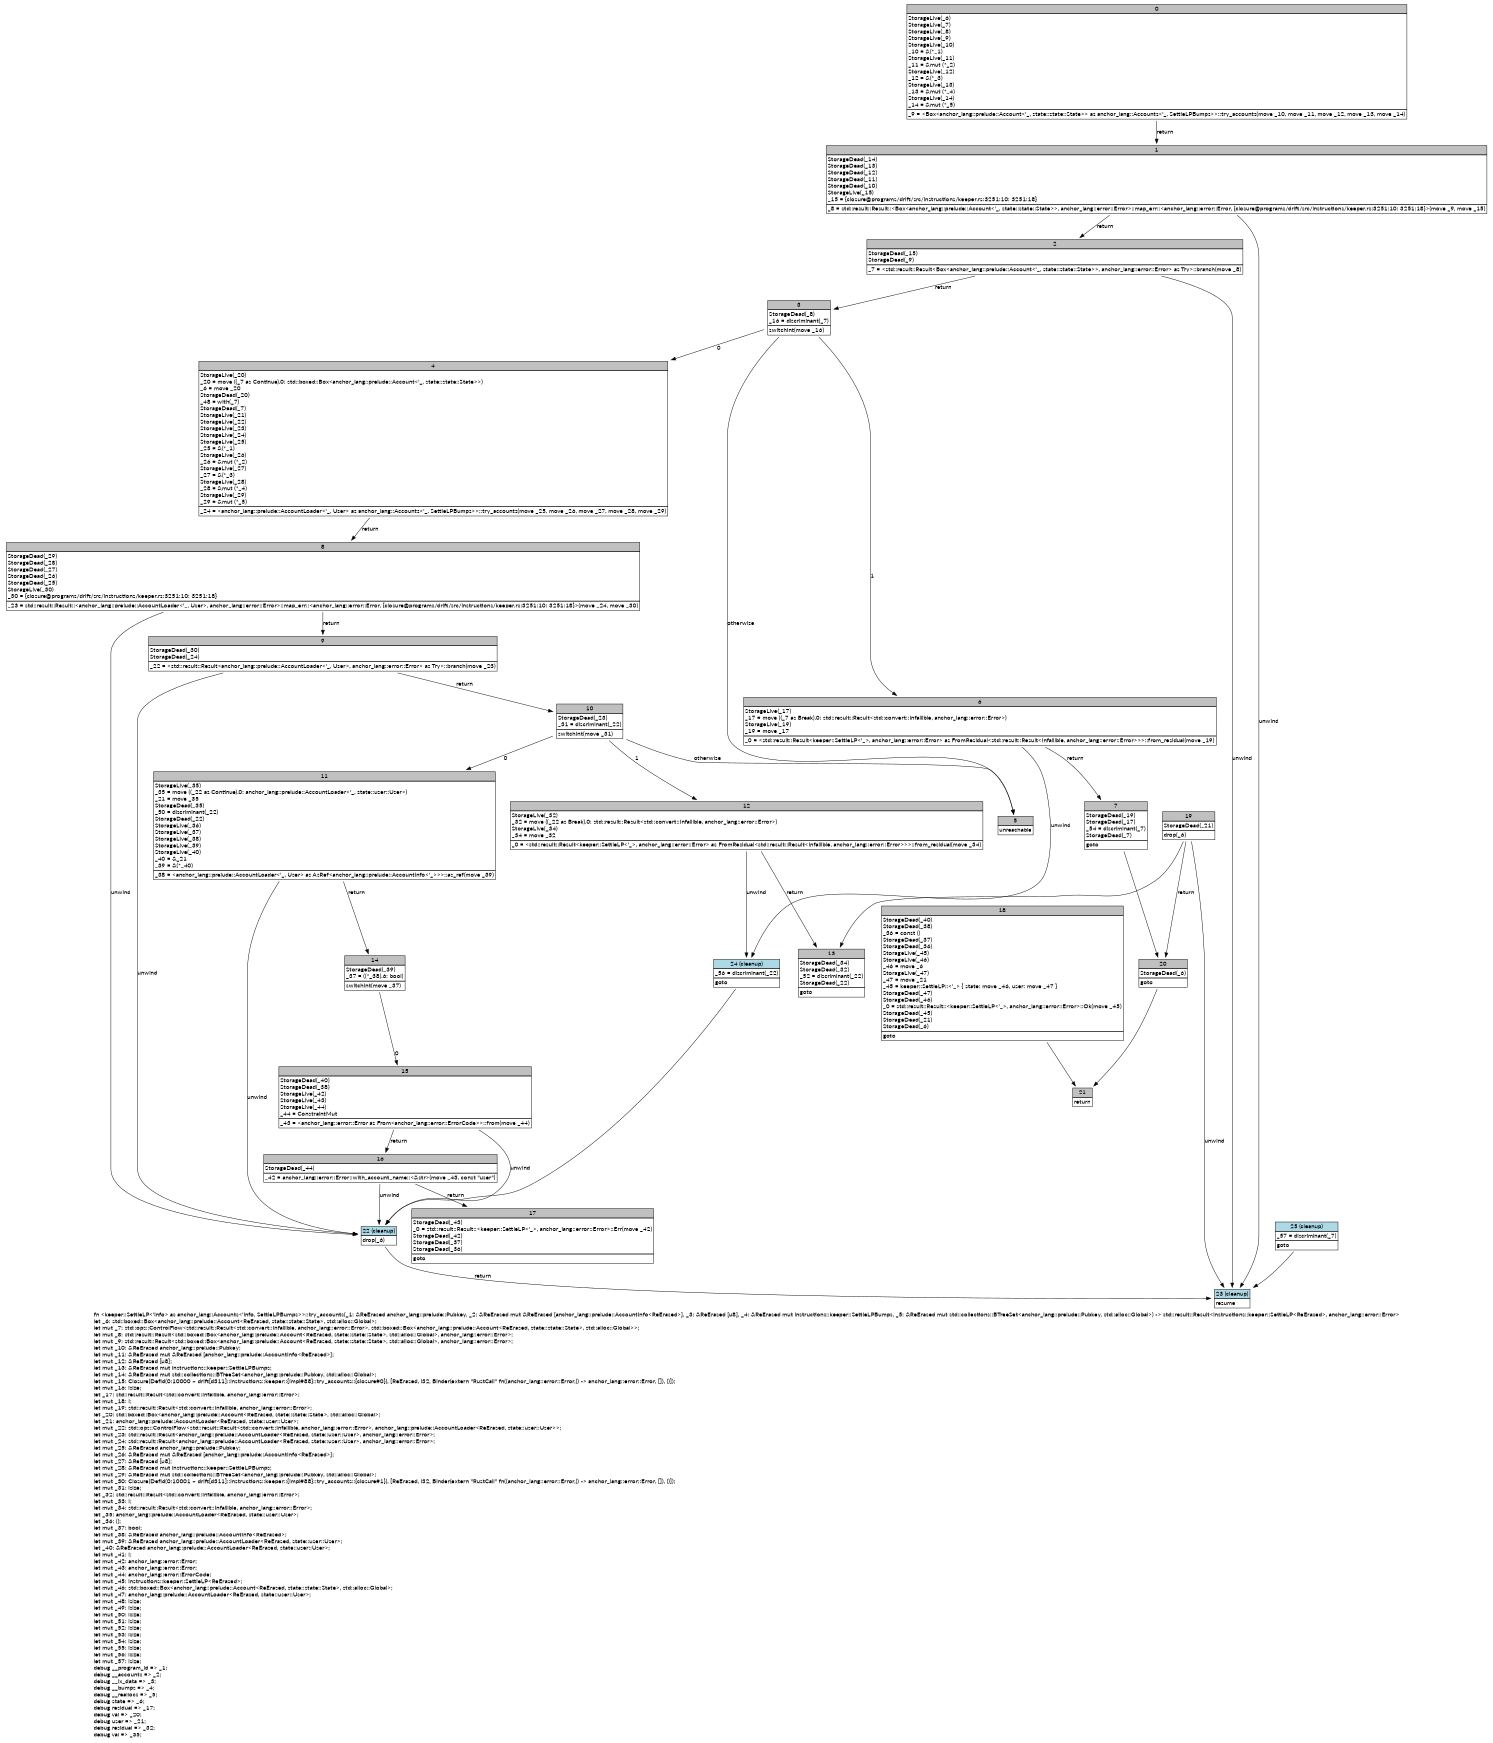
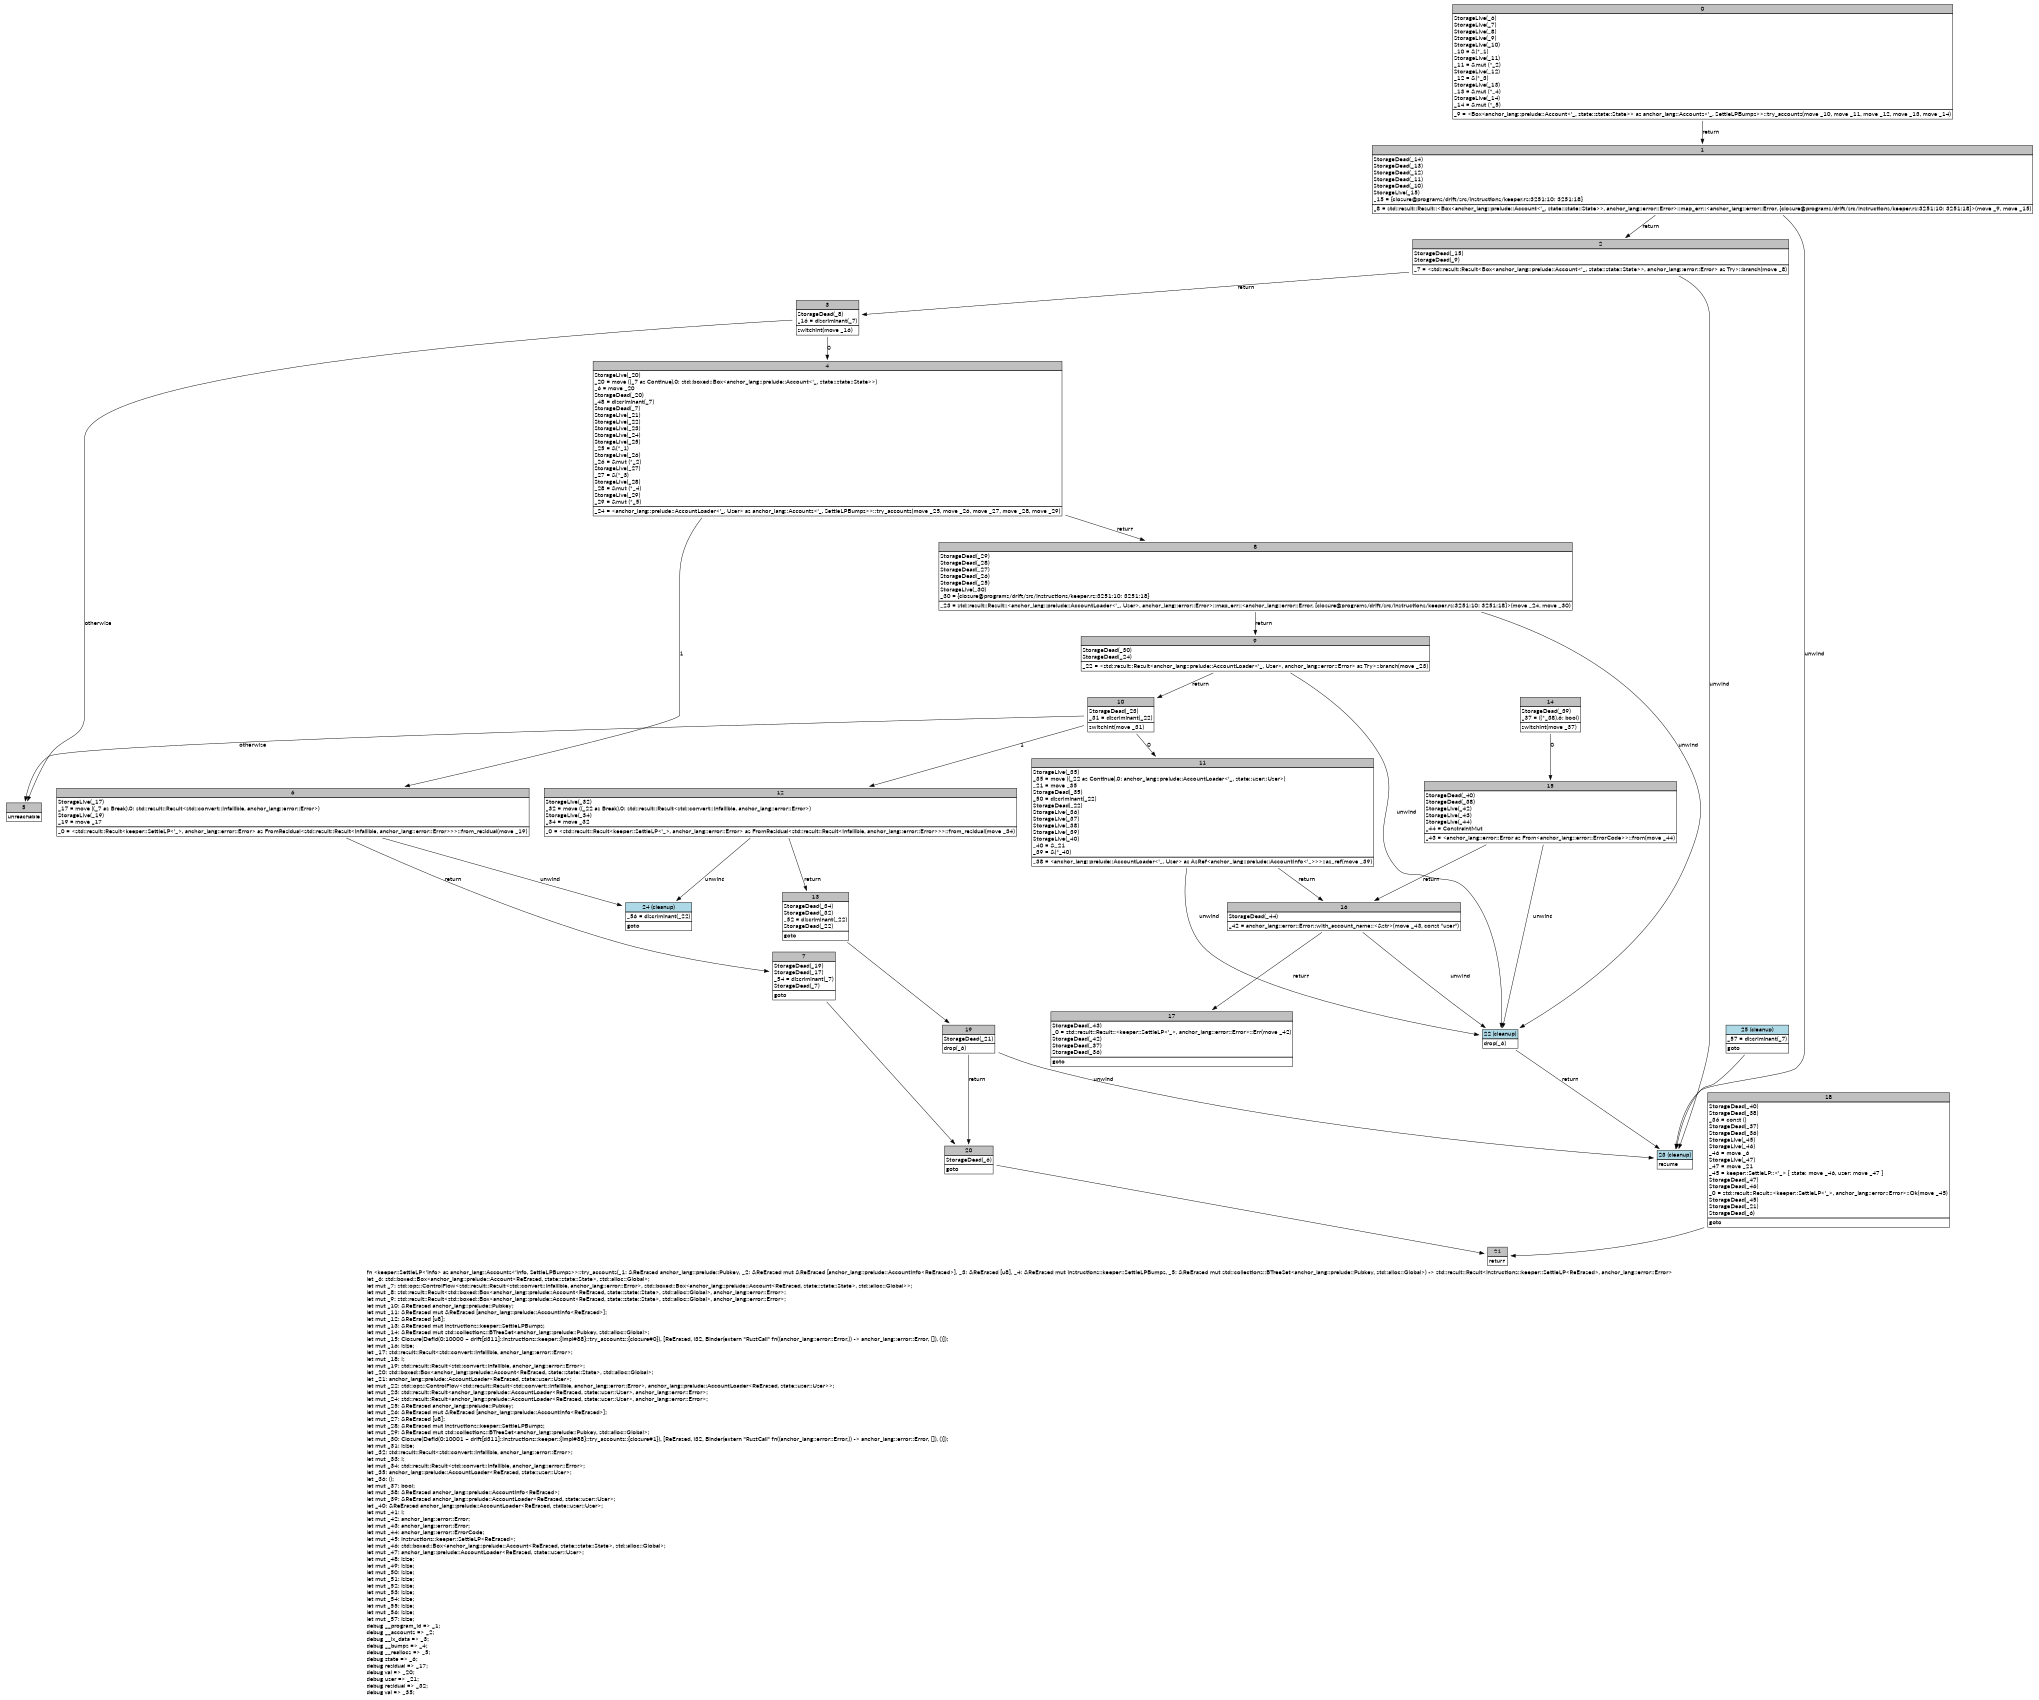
(220, 402) -> (624, 402)
(870, 511) -> (655, 725)
(1024, 897) -> (896, 981)
(355, 916) -> (1299, 883)
(587, 1148) -> none
